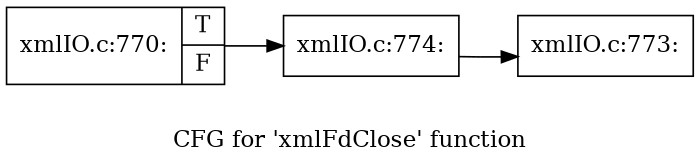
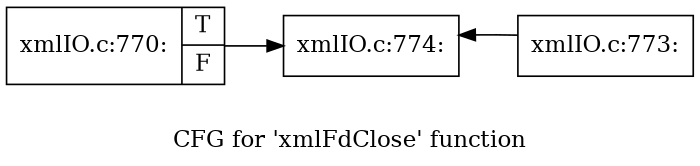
(480, 57) -> (497, 35)
